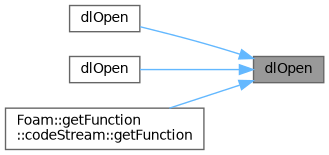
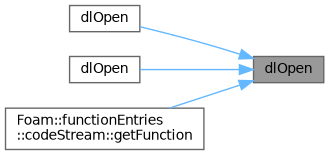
(105, 129) -> (105, 129)
